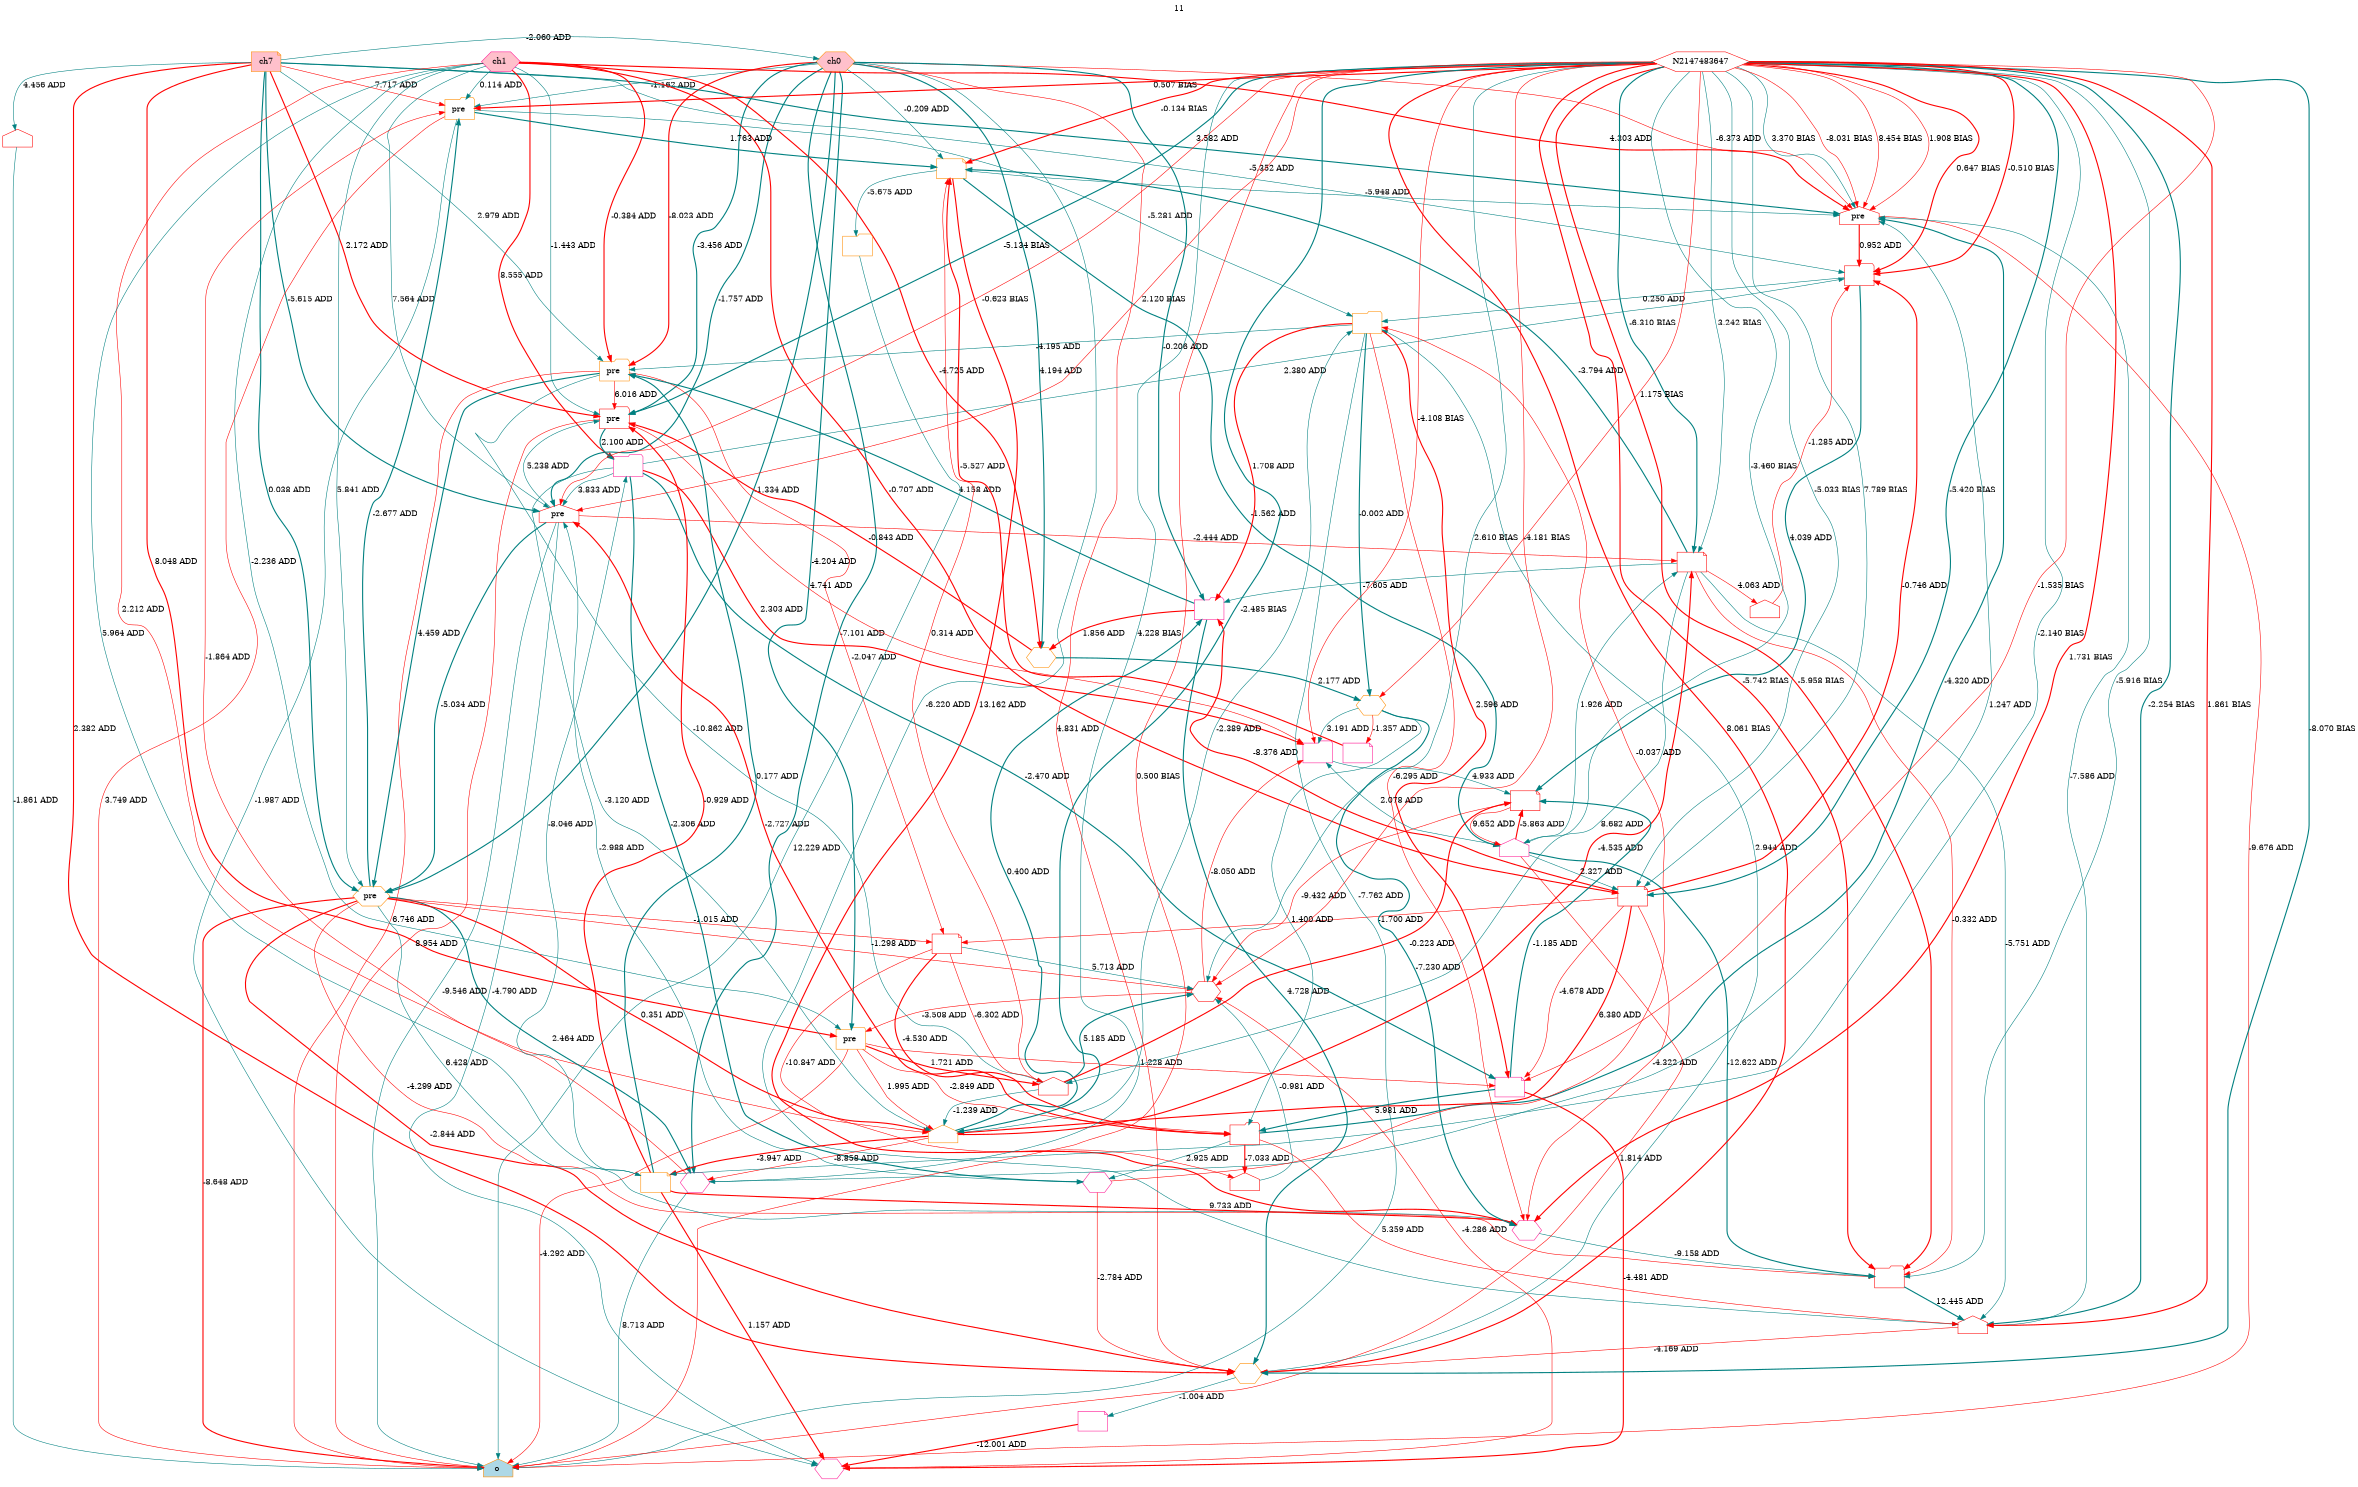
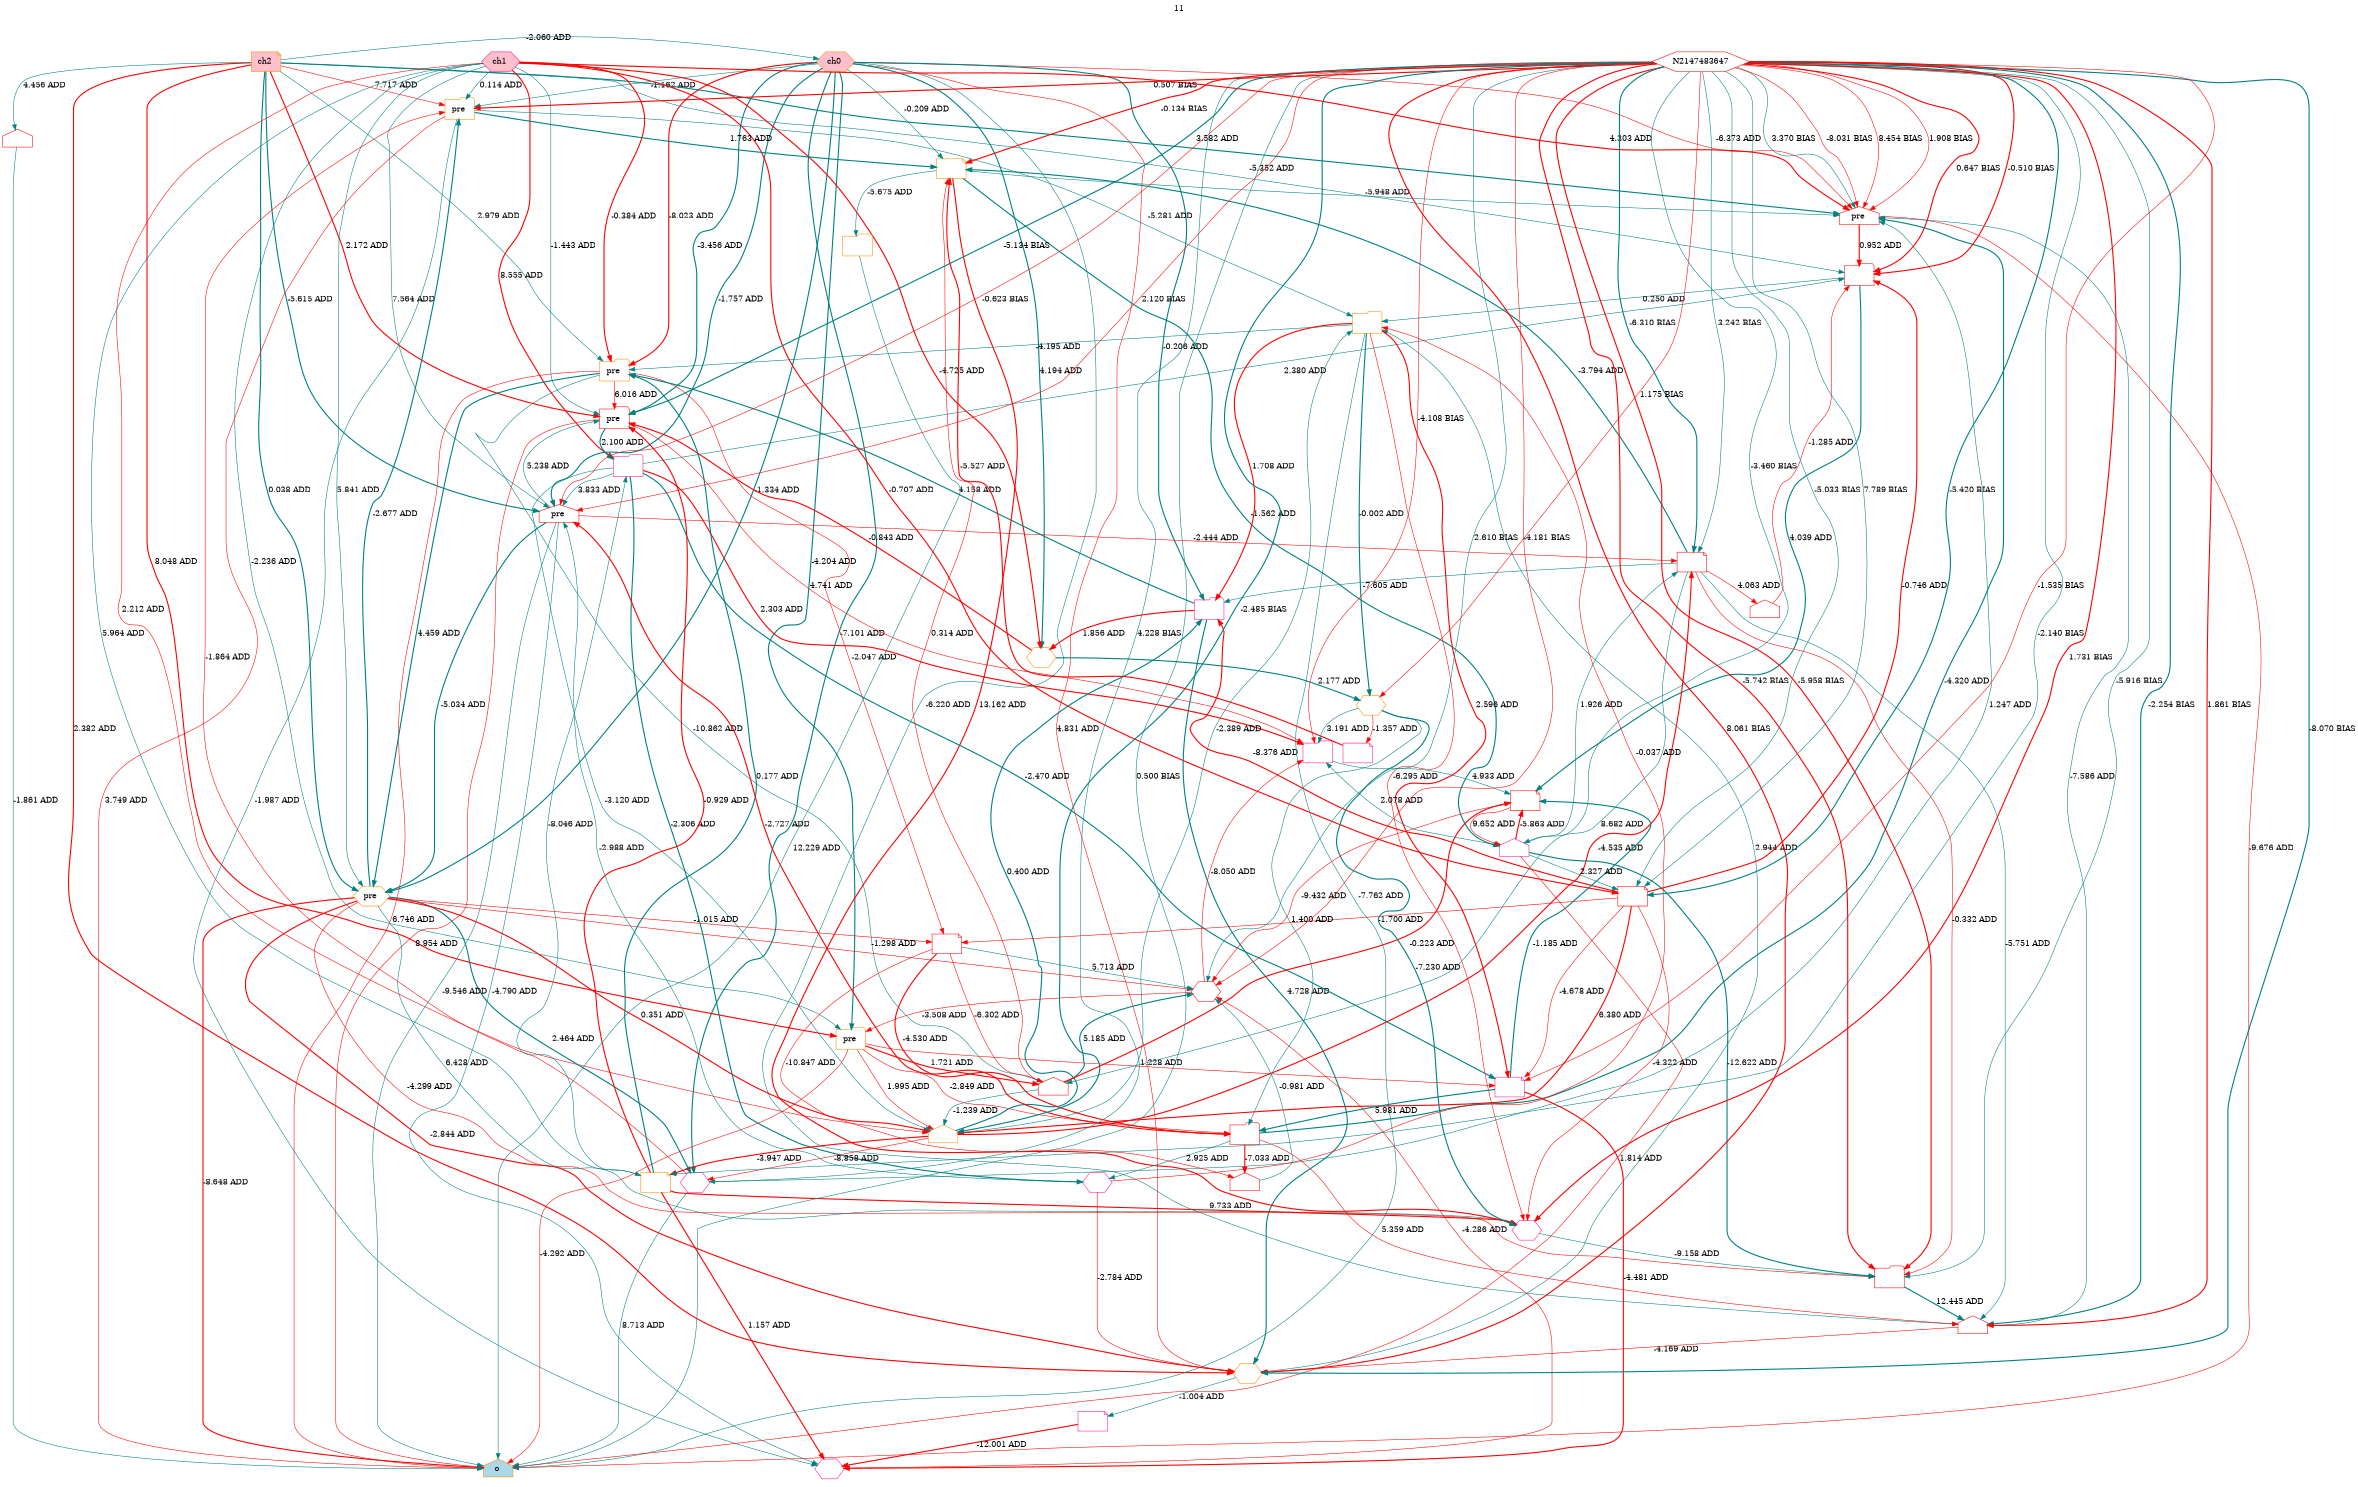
(266, 62) -> (266, 62)
(1140, 818) -> (1140, 818)
